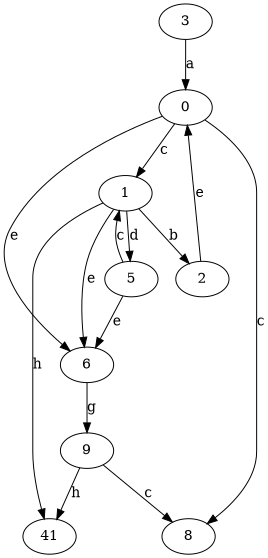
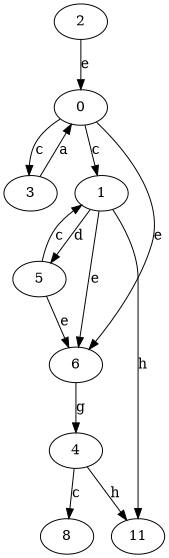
(161, 233) -> none
(257, 316) -> (39, 138)
(87, 451) -> (76, 451)
(50, 536) -> (138, 536)
